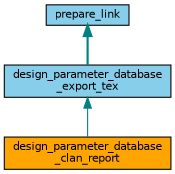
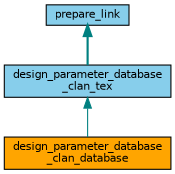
(88, 81) -> (88, 81)
(88, 153) -> (88, 153)
